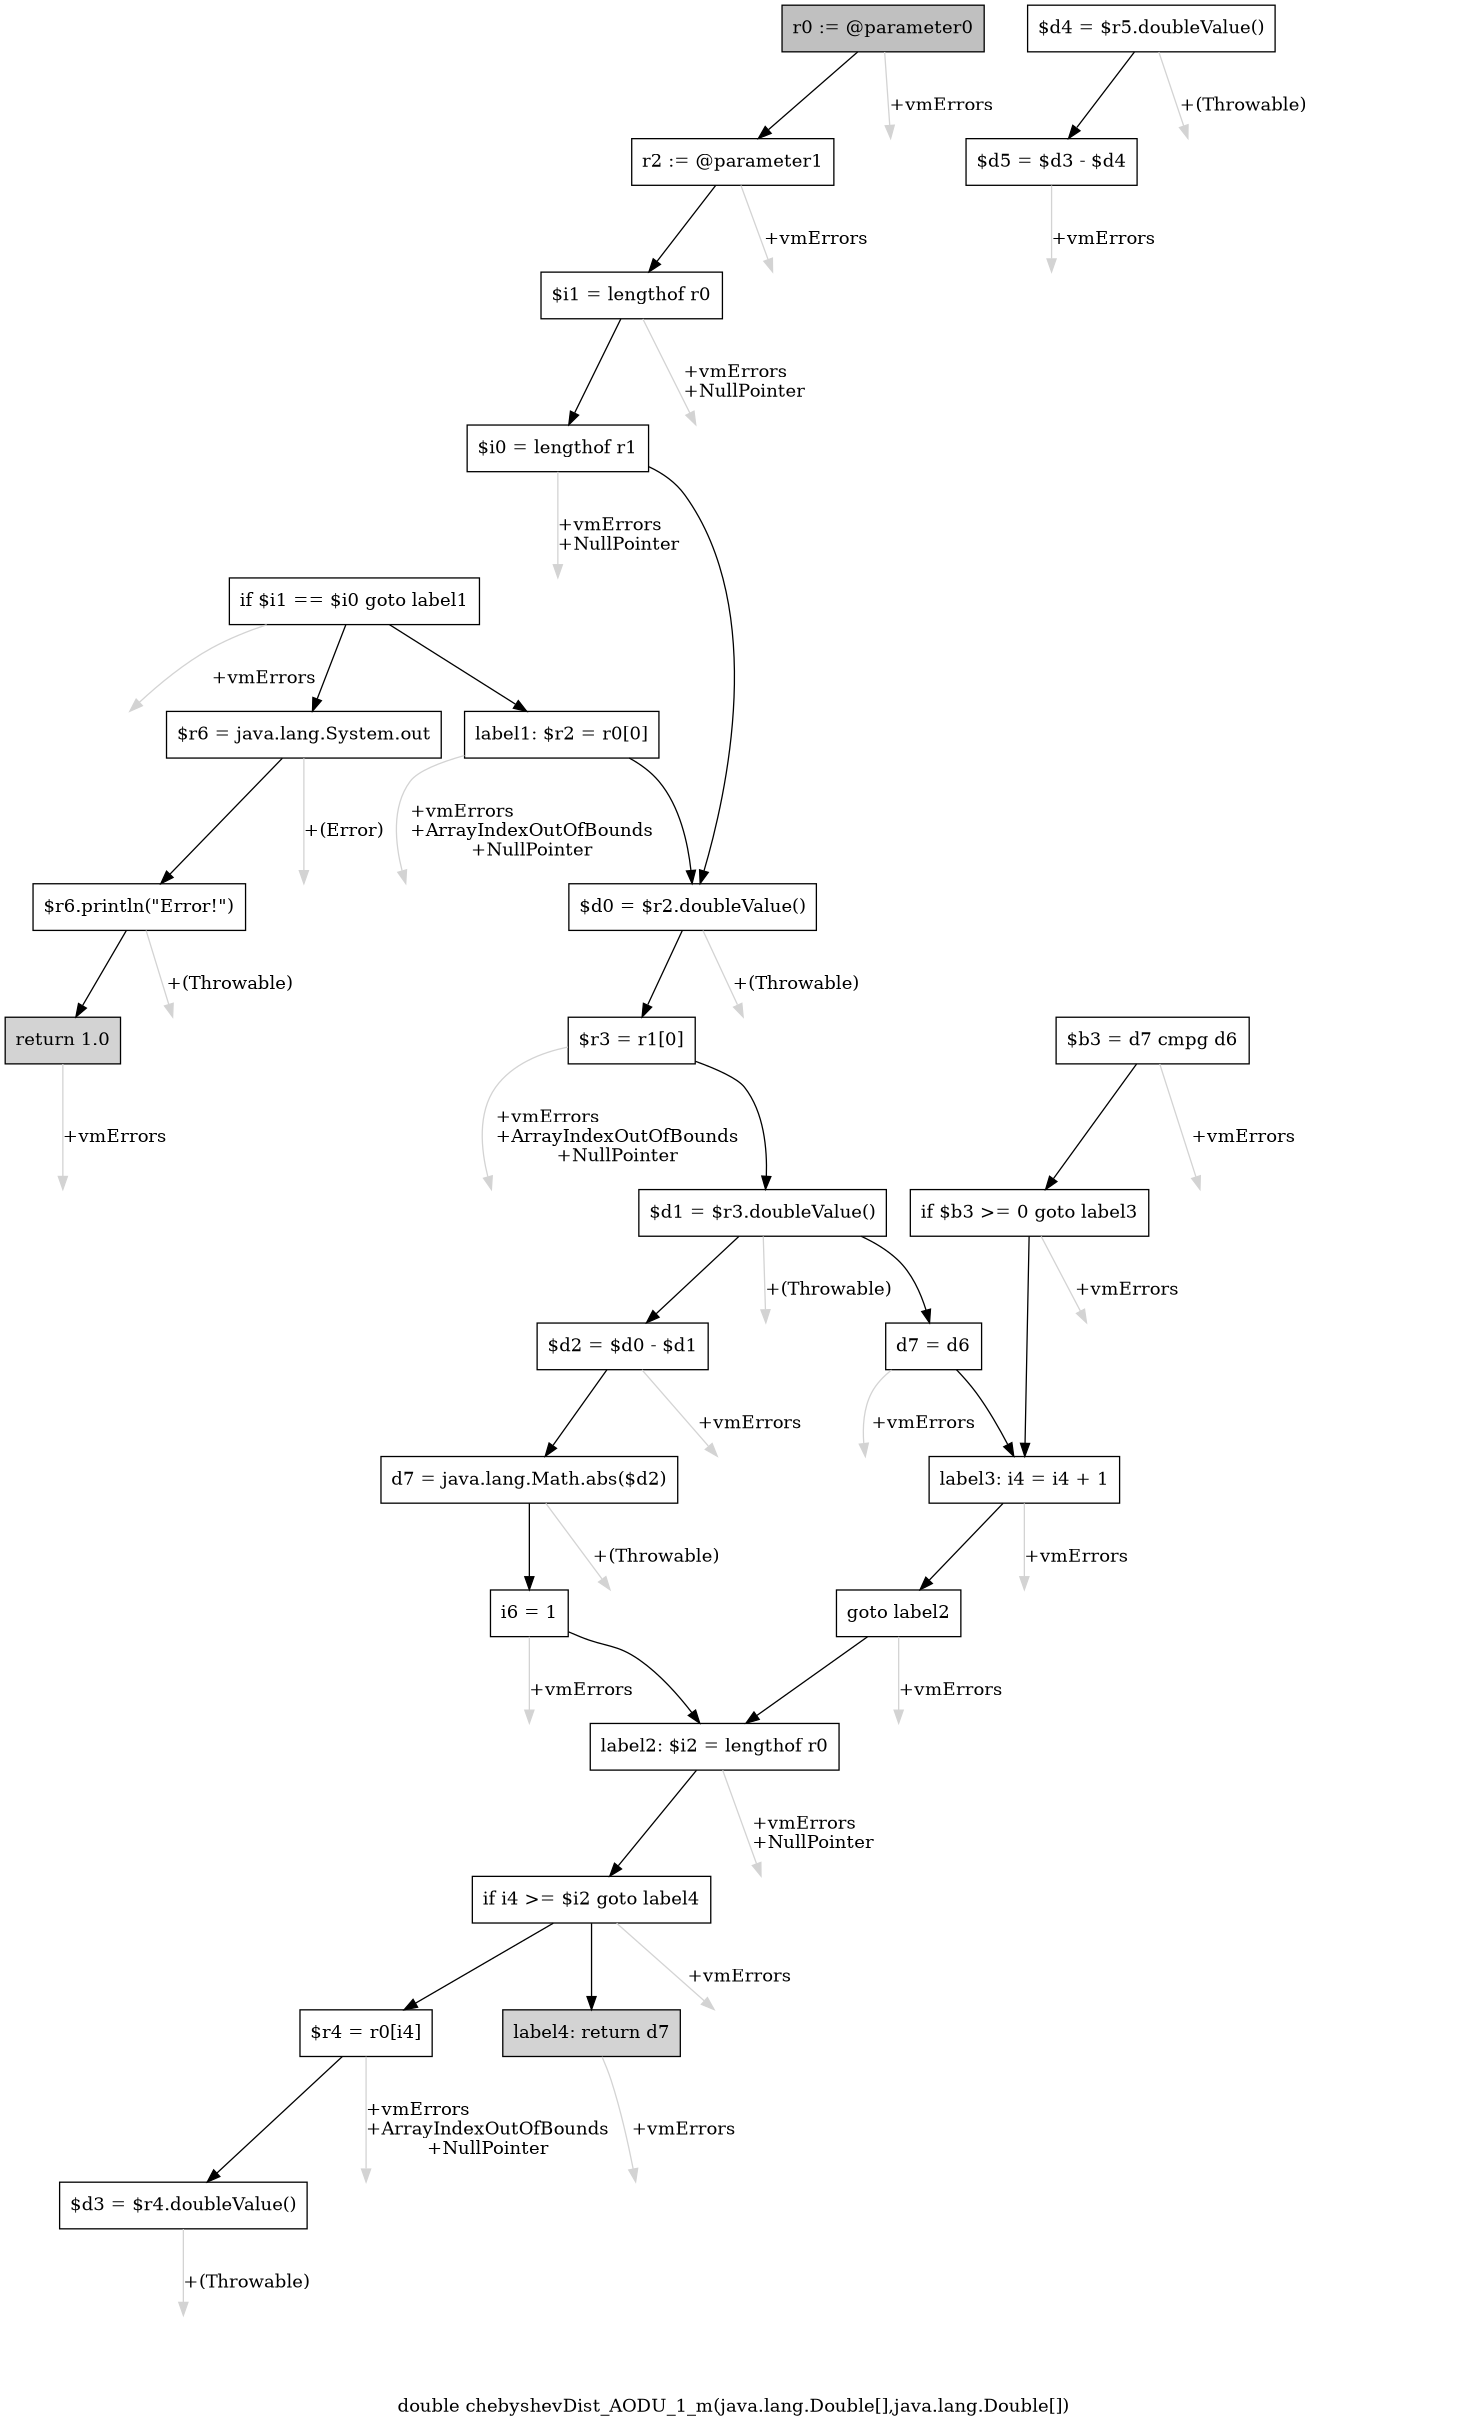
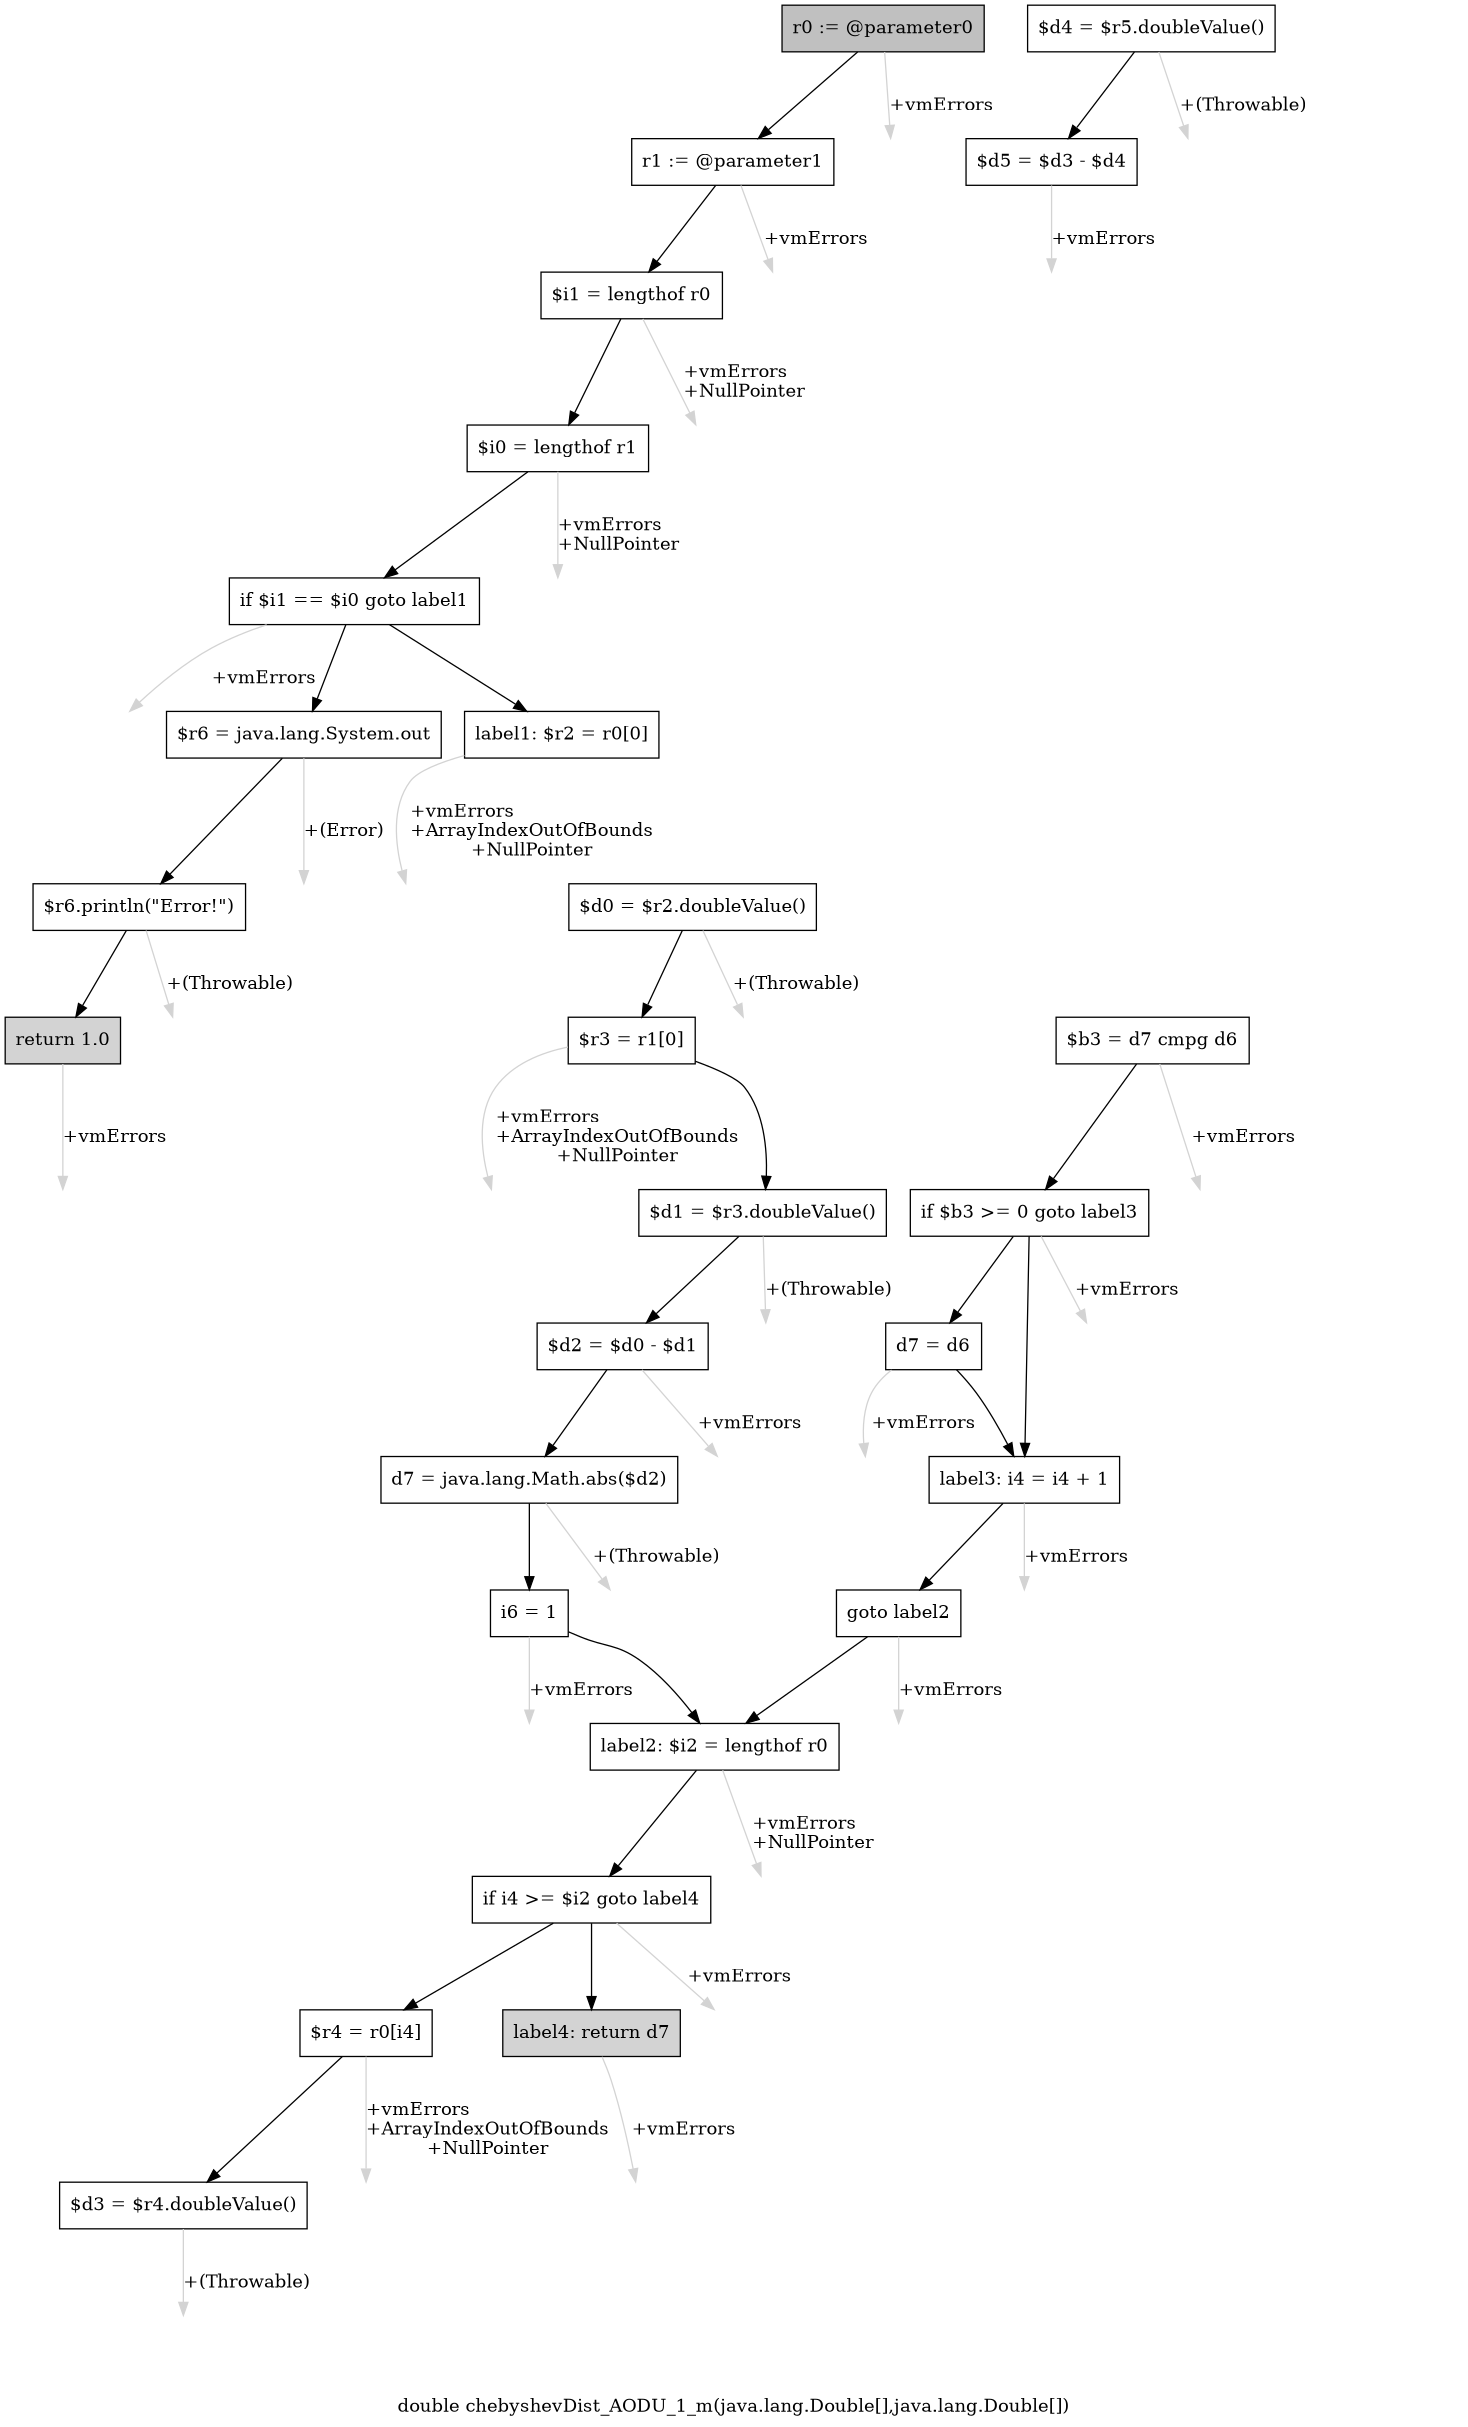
(733, 162) -> (733, 162)
(734, 657) -> (461, 521)
(674, 806) -> none
(903, 1265) -> (986, 1274)
